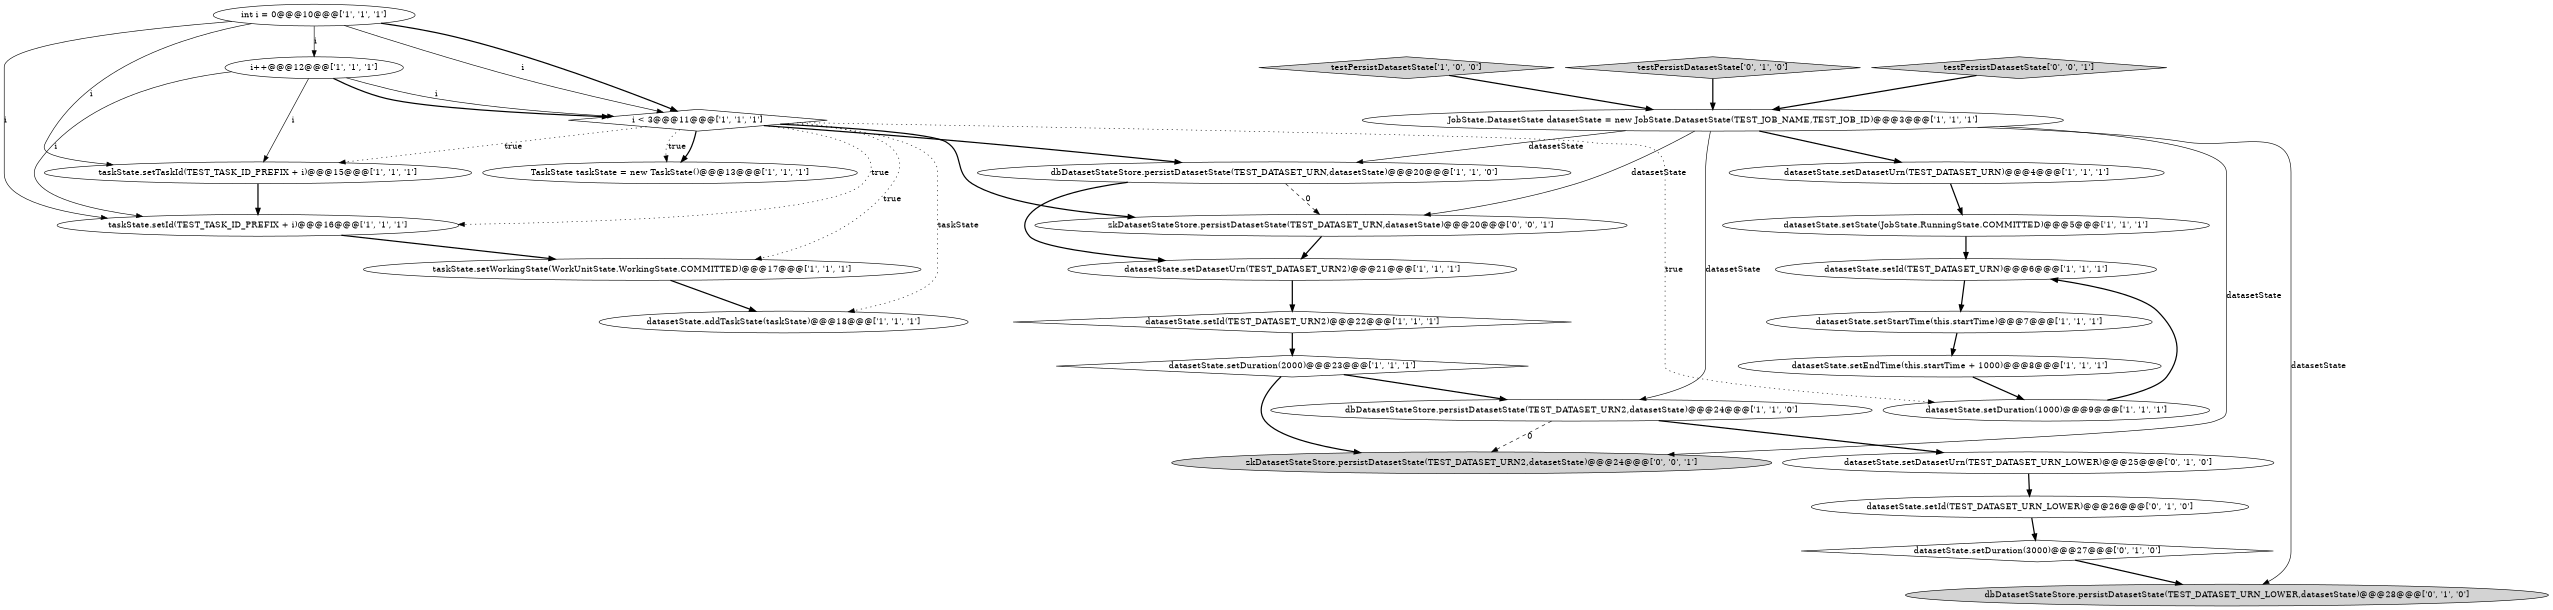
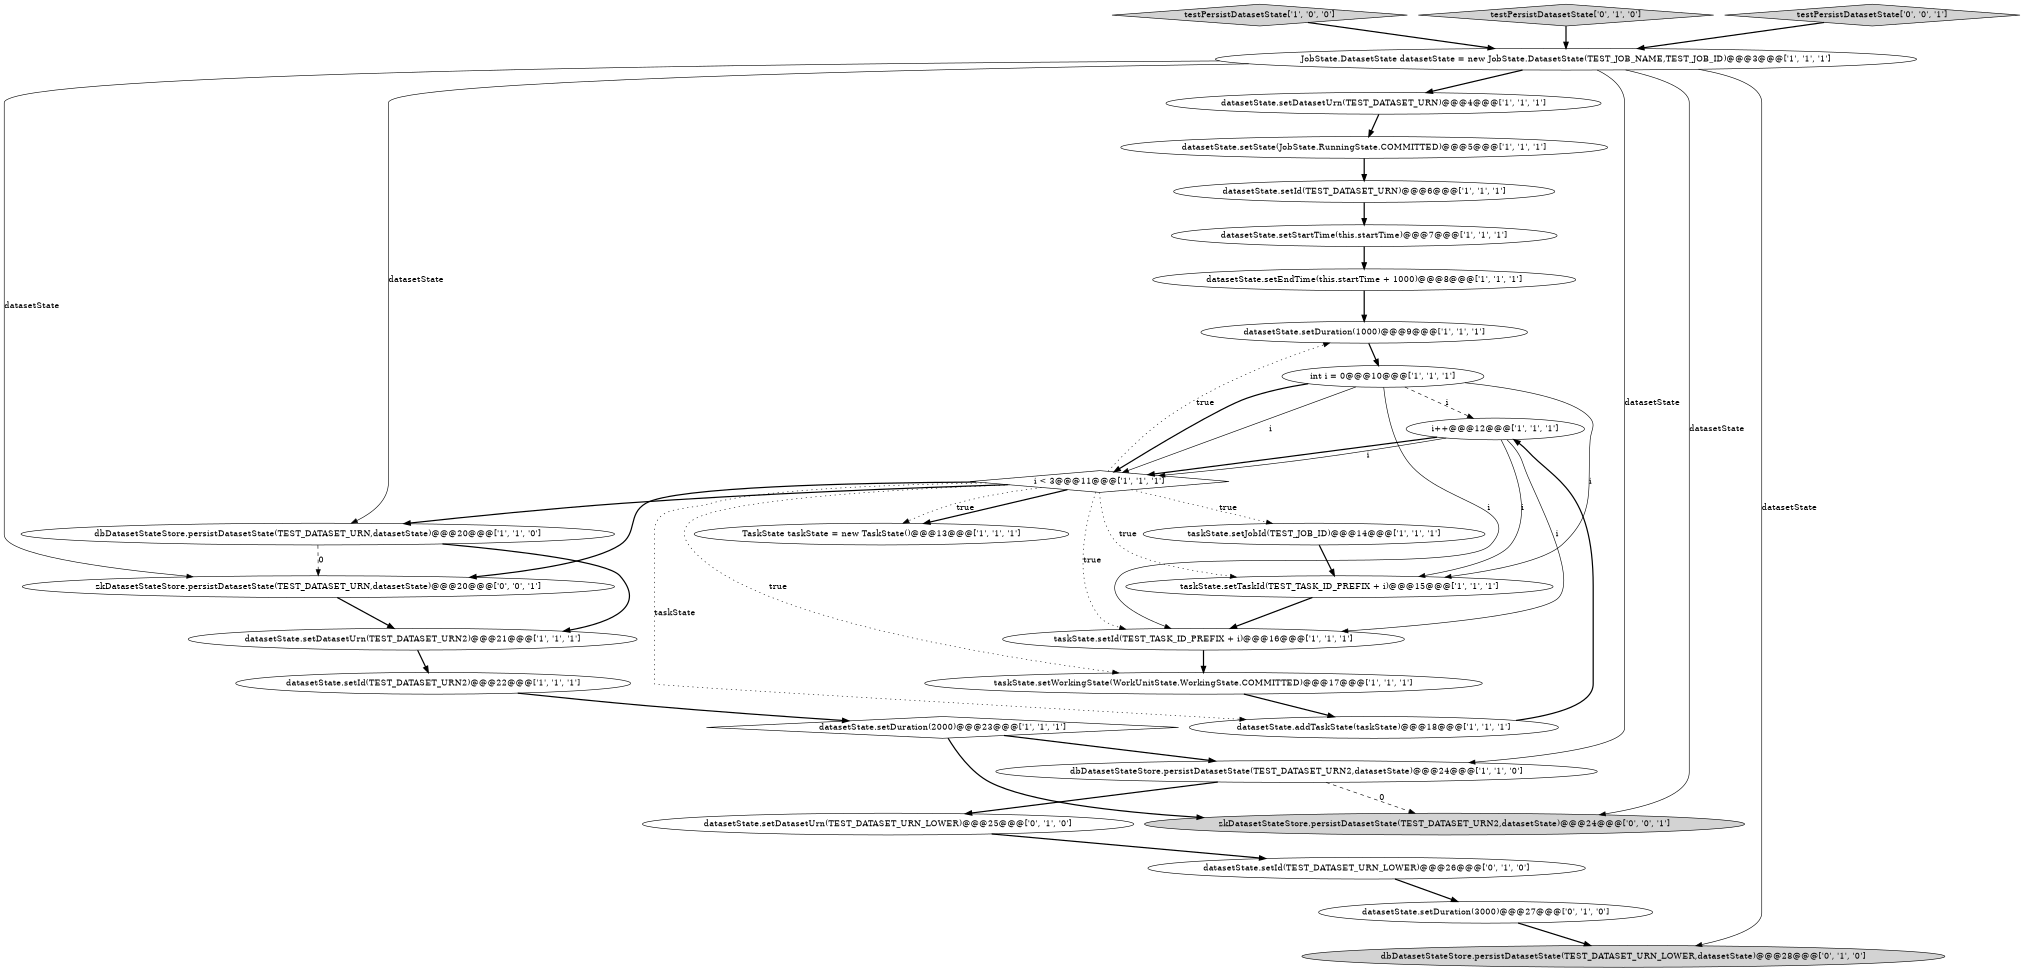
(314, 38) -> (1436, 401)
(1292, 322) -> (433, 683)
(2168, 324) -> (1372, 352)
none -> (1314, 534)
(2037, 551) -> (1486, 912)
none -> (1593, 596)
